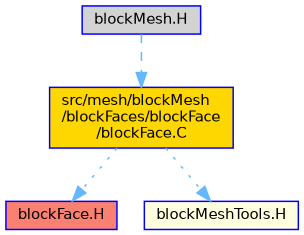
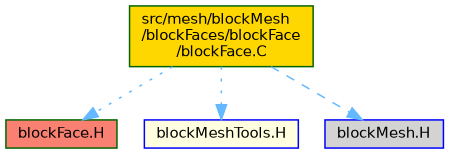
(141, 53) -> (310, 89)
(141, 118) -> (221, 36)
(61, 215) -> (61, 134)
